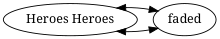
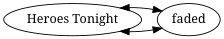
(70, 20) -> (73, 20)
